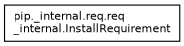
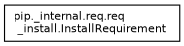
(92, 23) -> (92, 23)
